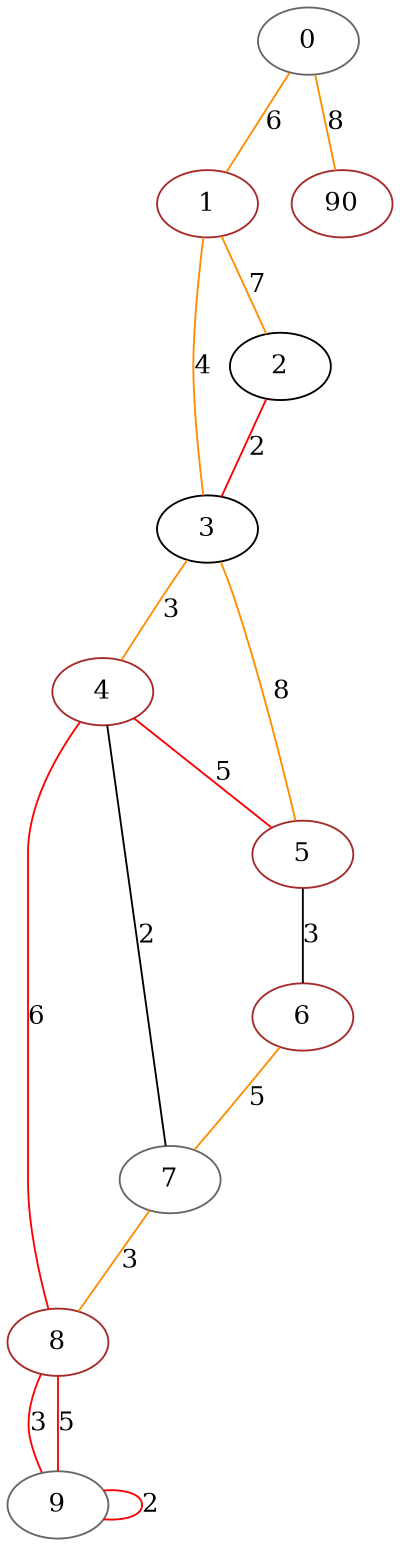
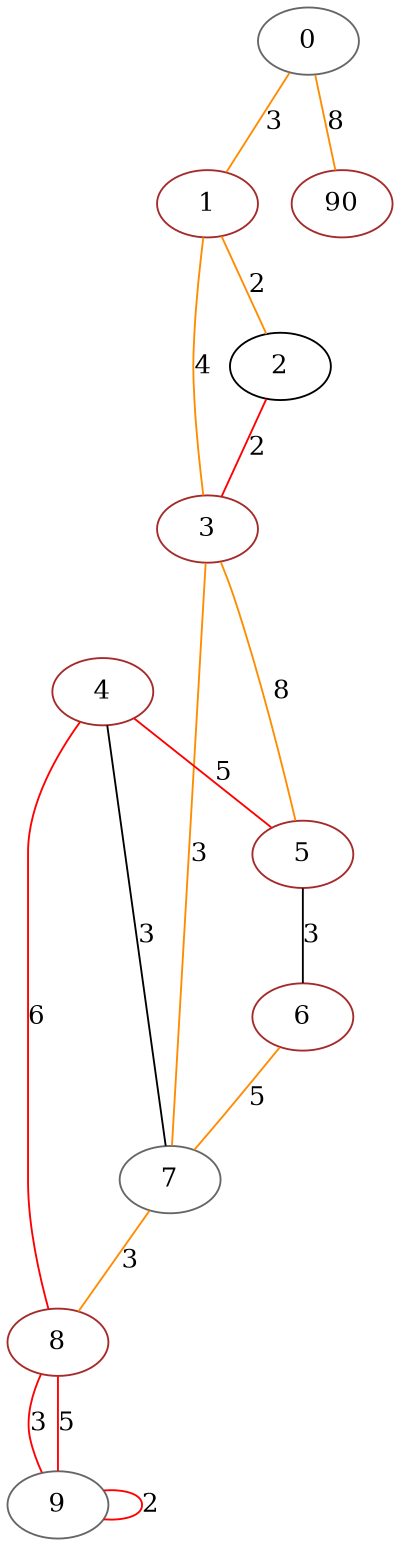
(275, 122) -> (275, 122)
(258, 285) -> (258, 285)
(208, 529) -> (208, 529)
(154, 610) -> (189, 854)
(148, 936) -> (148, 936)
